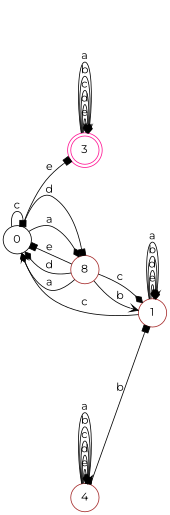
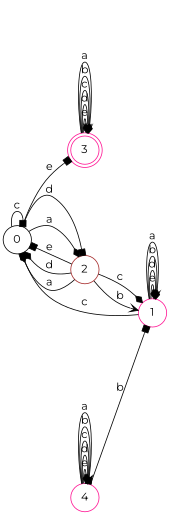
(85, 270) -> (85, 270)
(71, 308) -> (71, 308)
(153, 313) -> (153, 313)
(85, 498) -> (85, 498)
